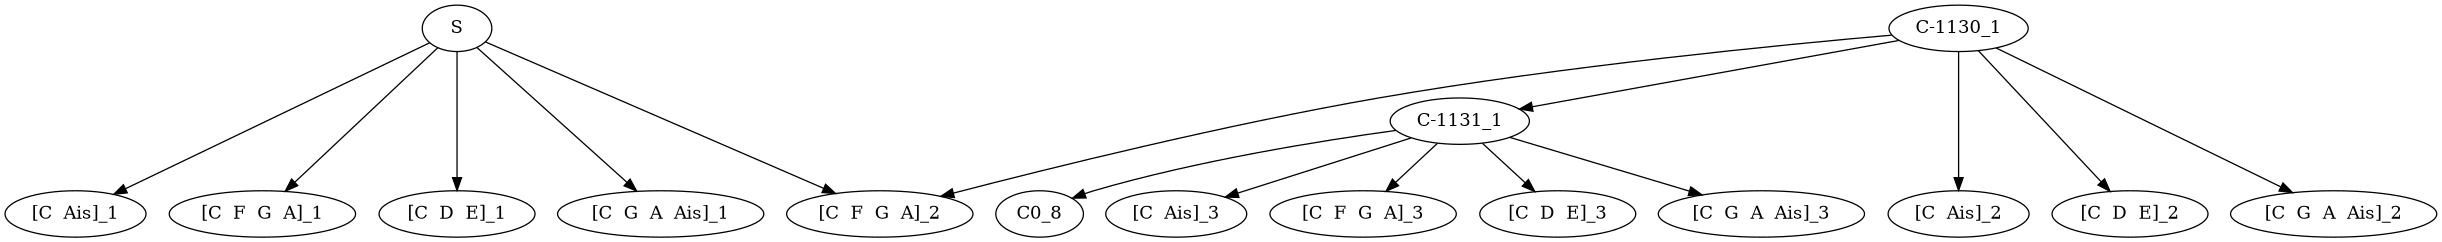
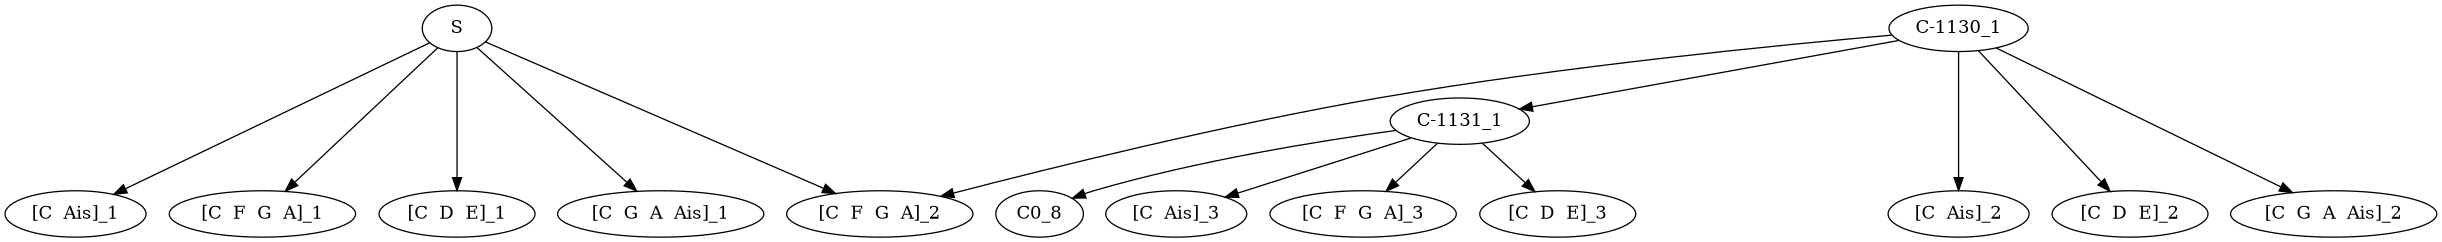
(1761, 214) -> none
